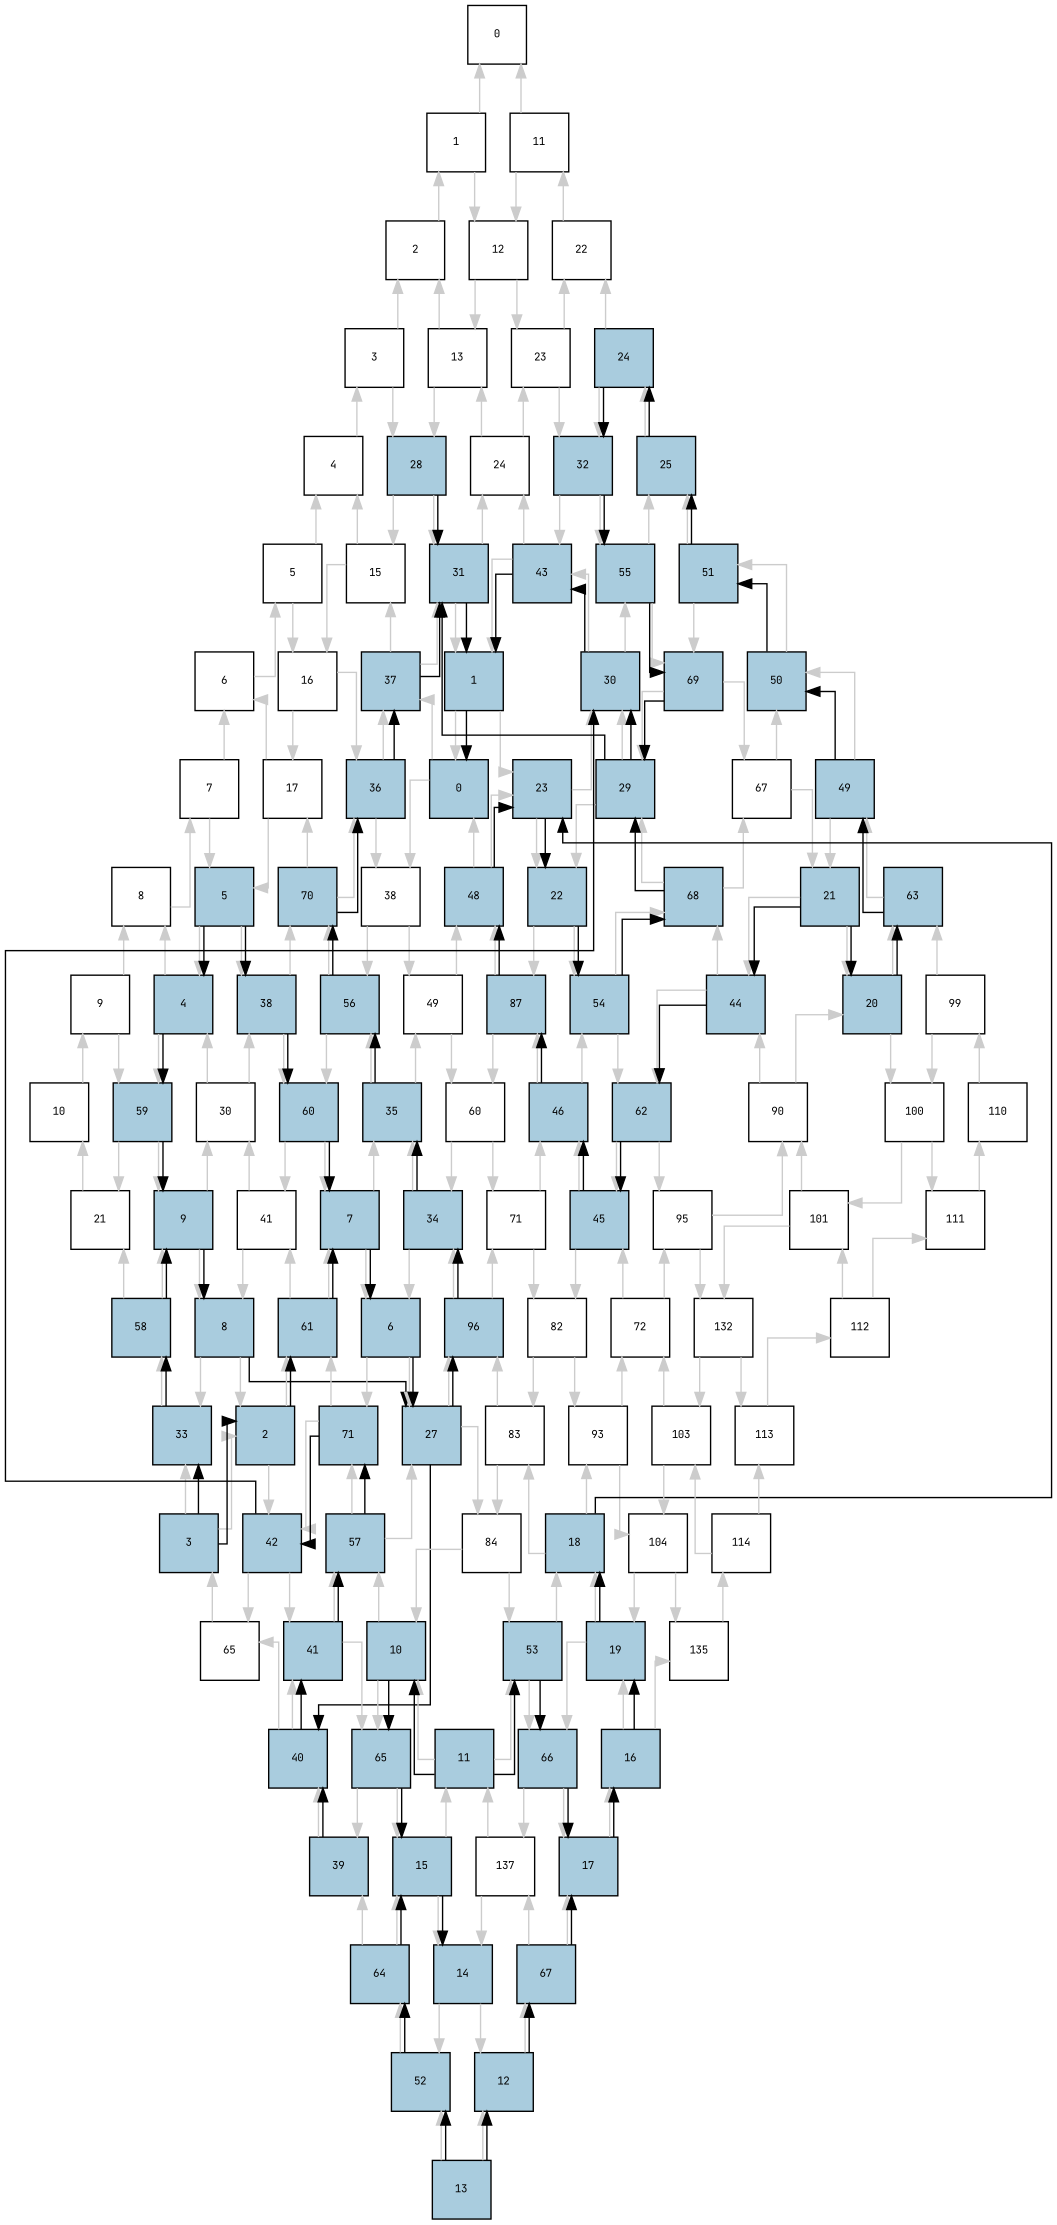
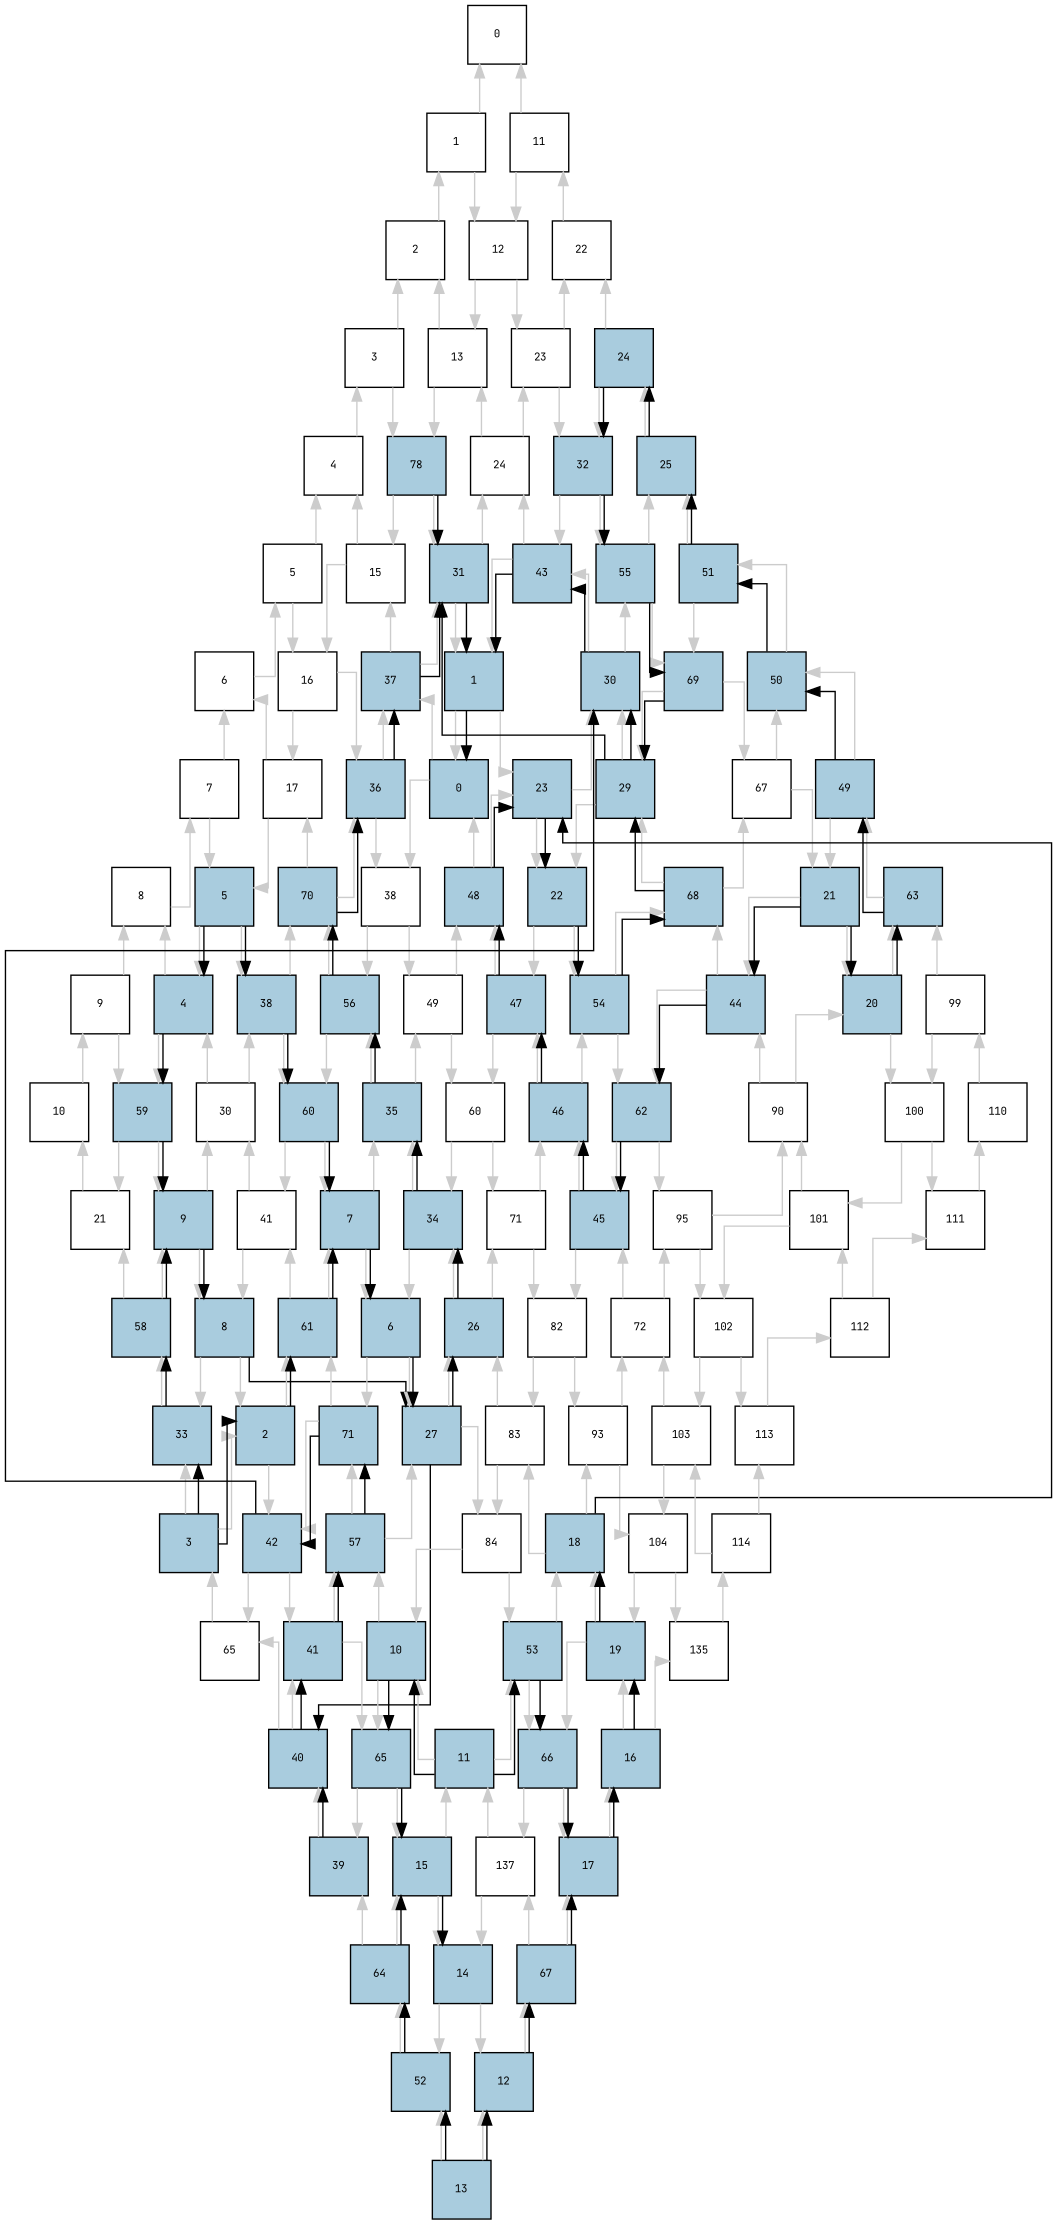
(417, 466) -> (417, 466)
(516, 1005) -> (516, 1005)
(474, 1328) -> (474, 1328)
(724, 1328) -> (724, 1328)
